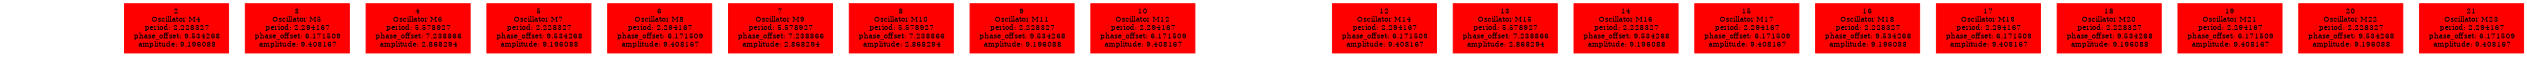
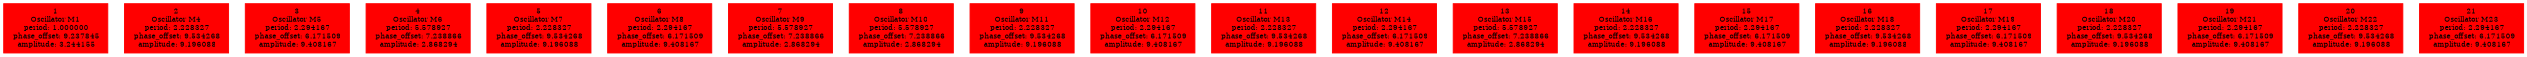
none -> (56, 28)
none -> (1264, 28)
